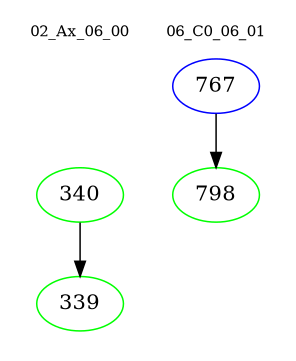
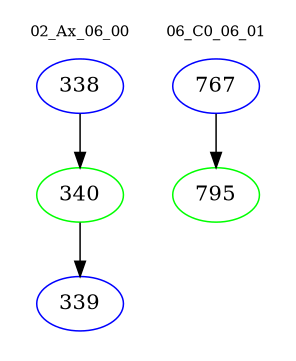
none -> (80, 86)
(216, 195) -> (216, 195)
(80, 304) -> (80, 304)
